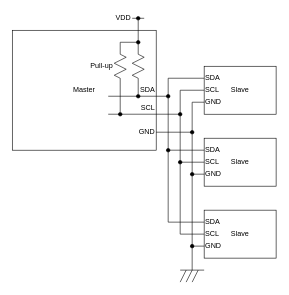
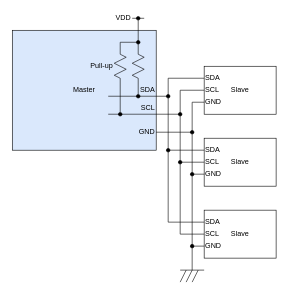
(84, 90) -> (84, 90)
